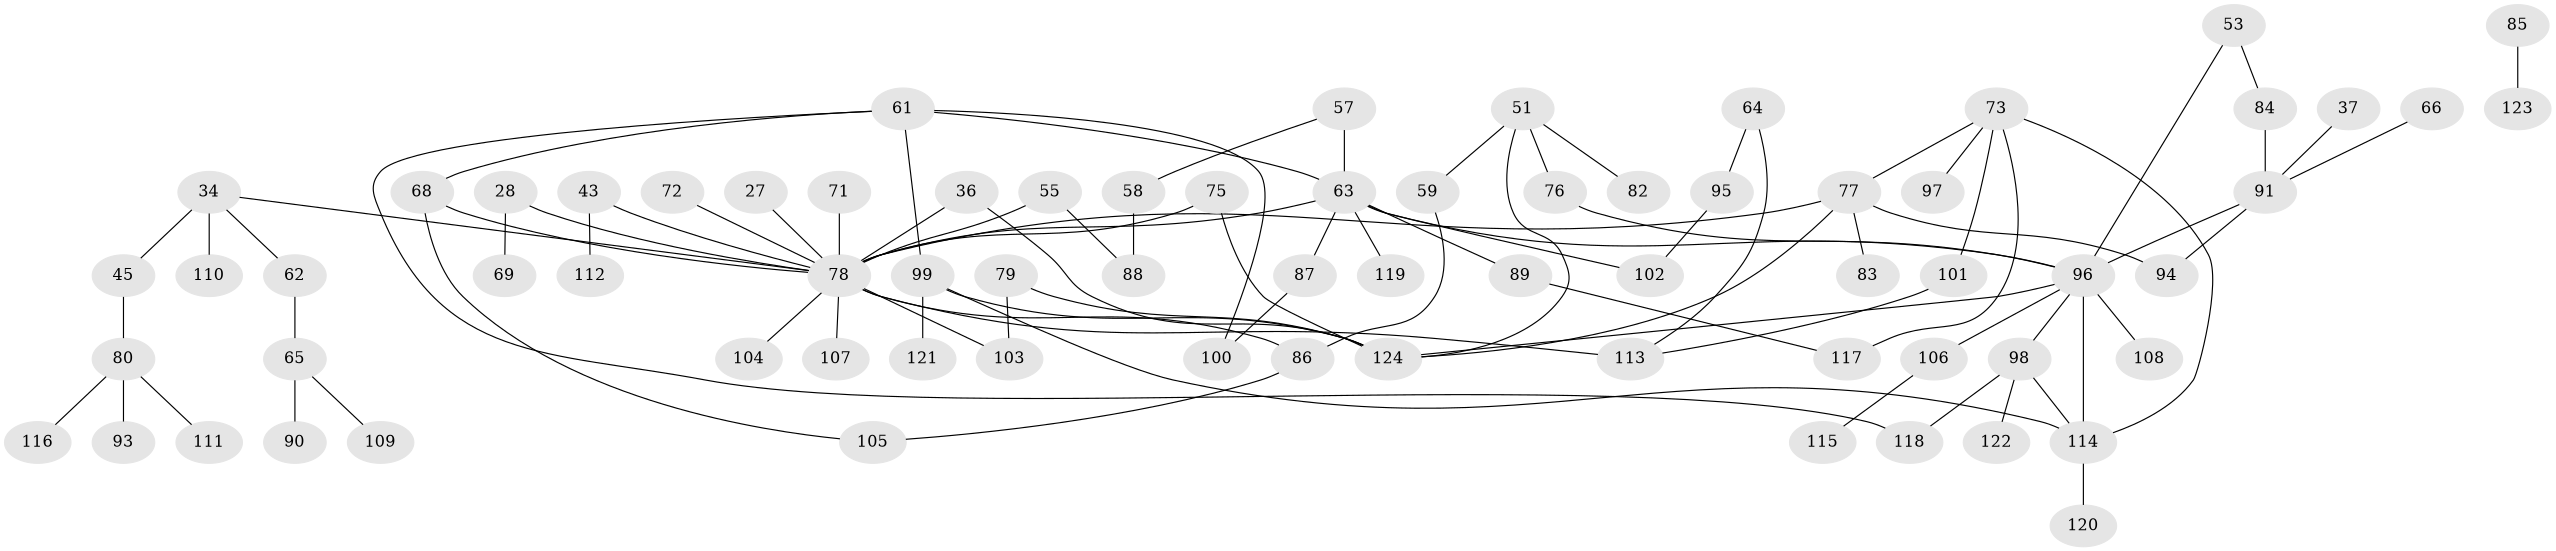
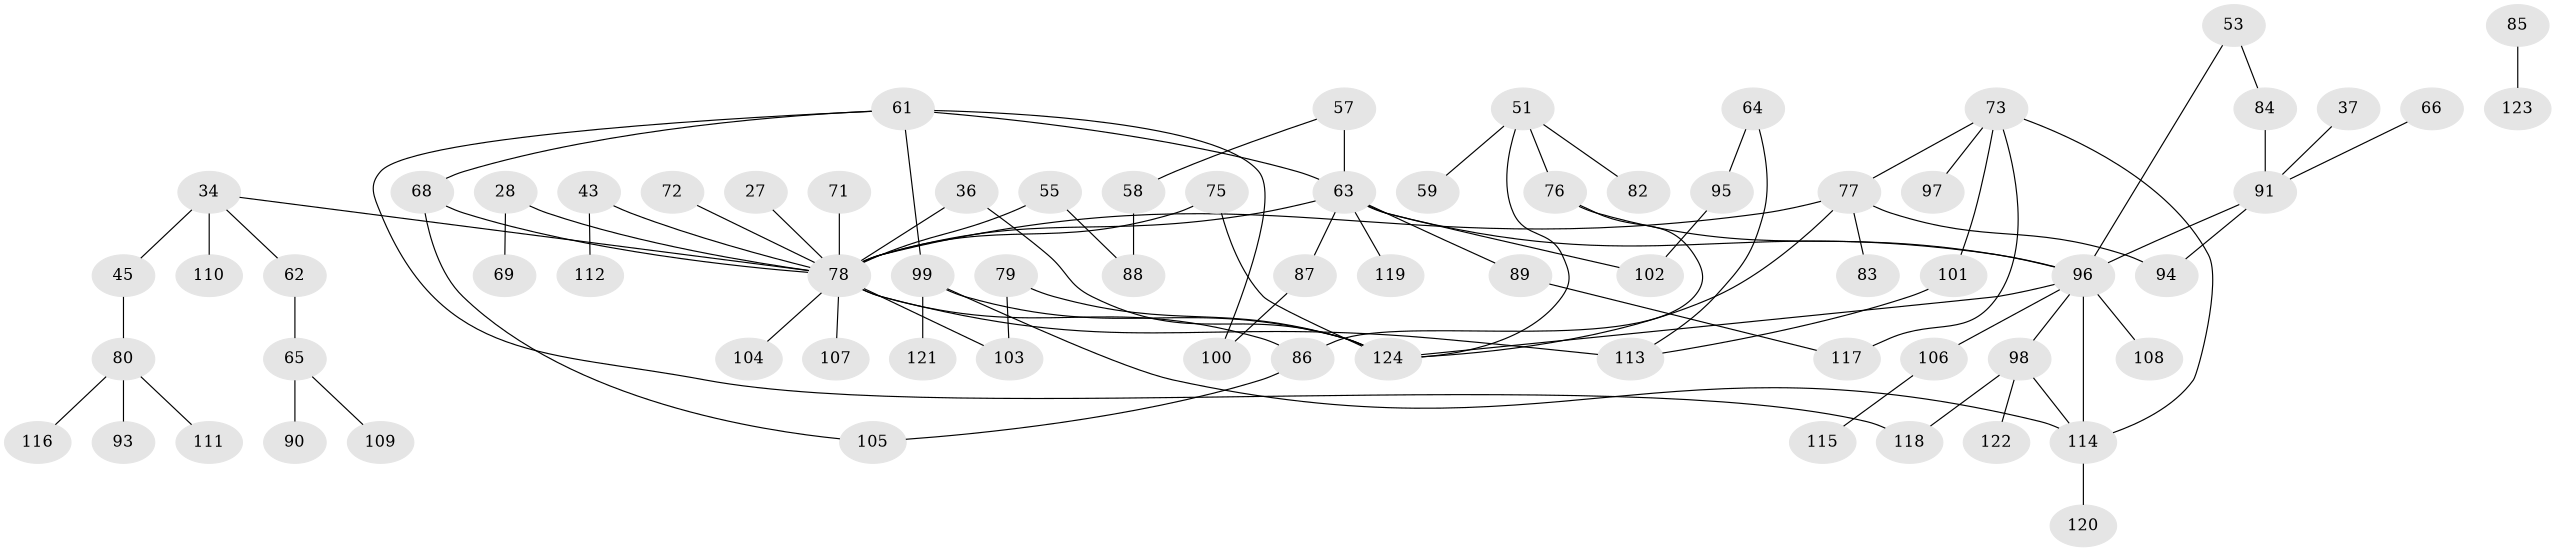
(1424, 310) -> (1572, 330)
